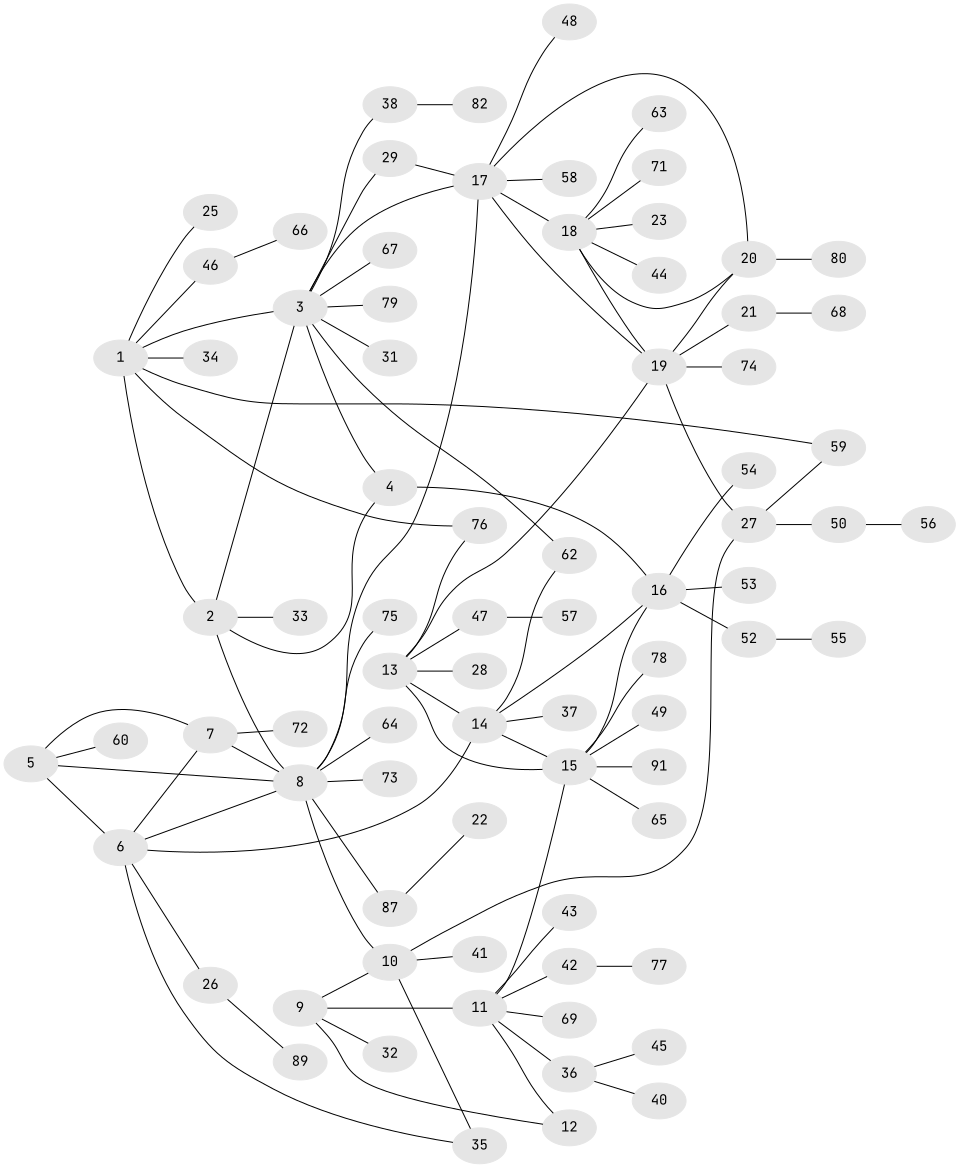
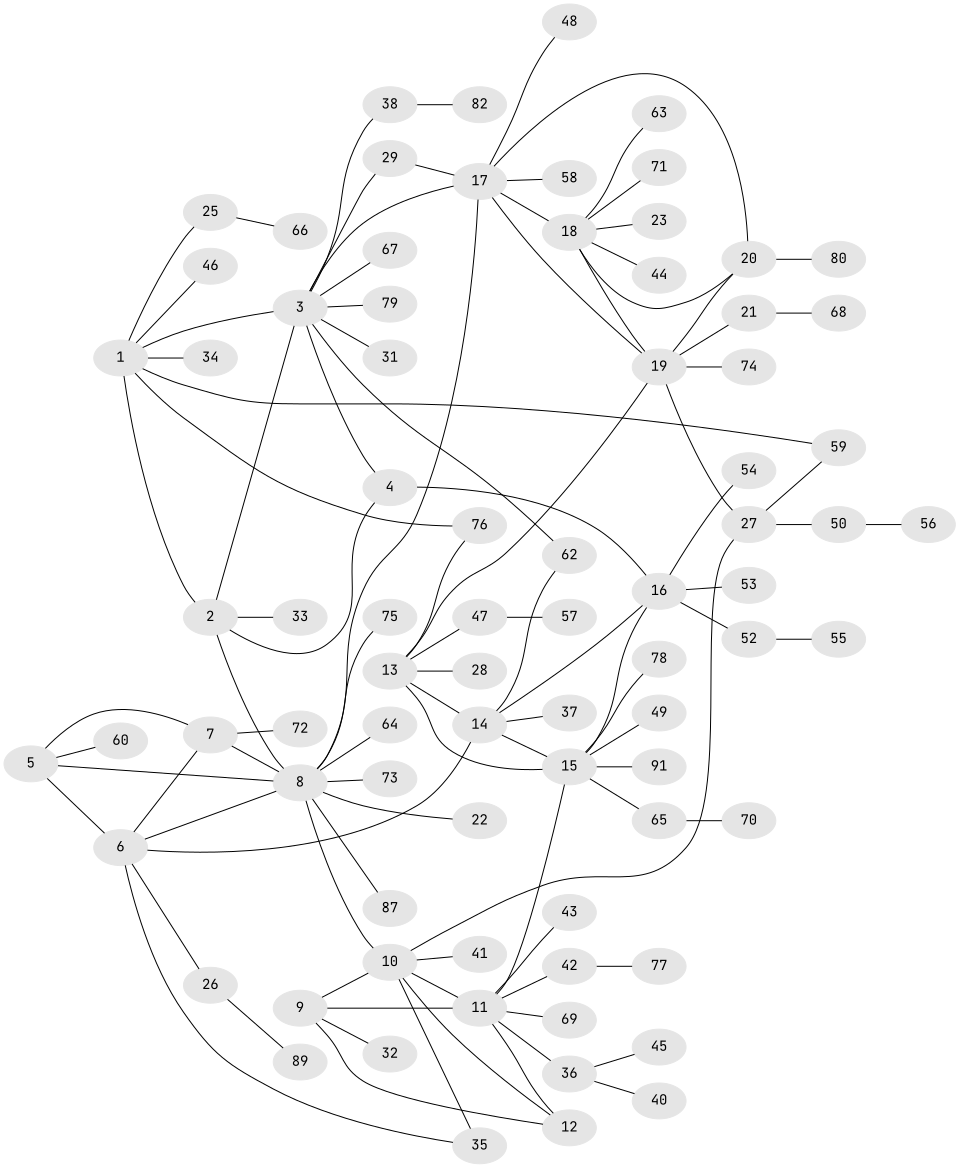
(255, 249) -> (255, 222)
none -> (749, 821)
(435, 864) -> (387, 811)
none -> (435, 985)
none -> (471, 1052)
